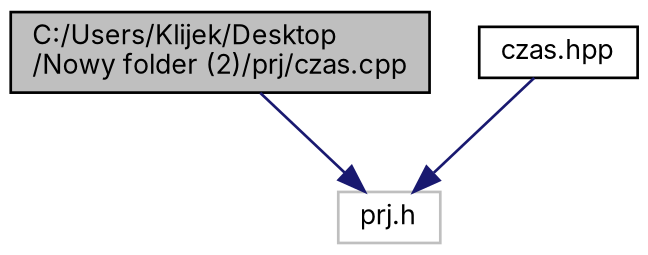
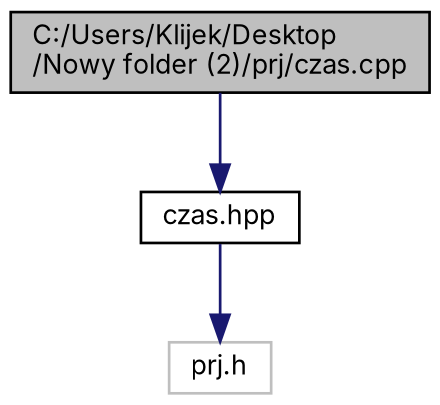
(302, 133) -> (220, 129)
